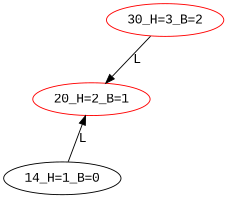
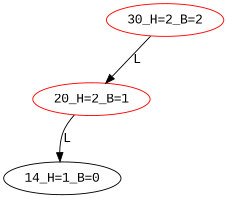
(165, 20) -> (165, 20)
(75, 143) -> (63, 132)
